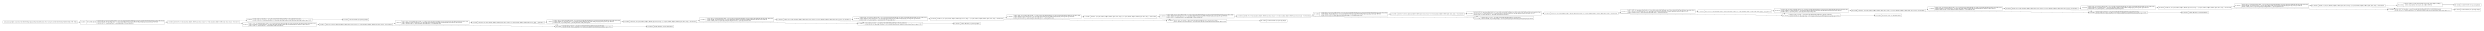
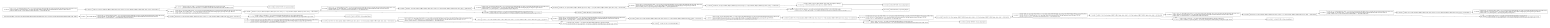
(1581, 13) -> none
